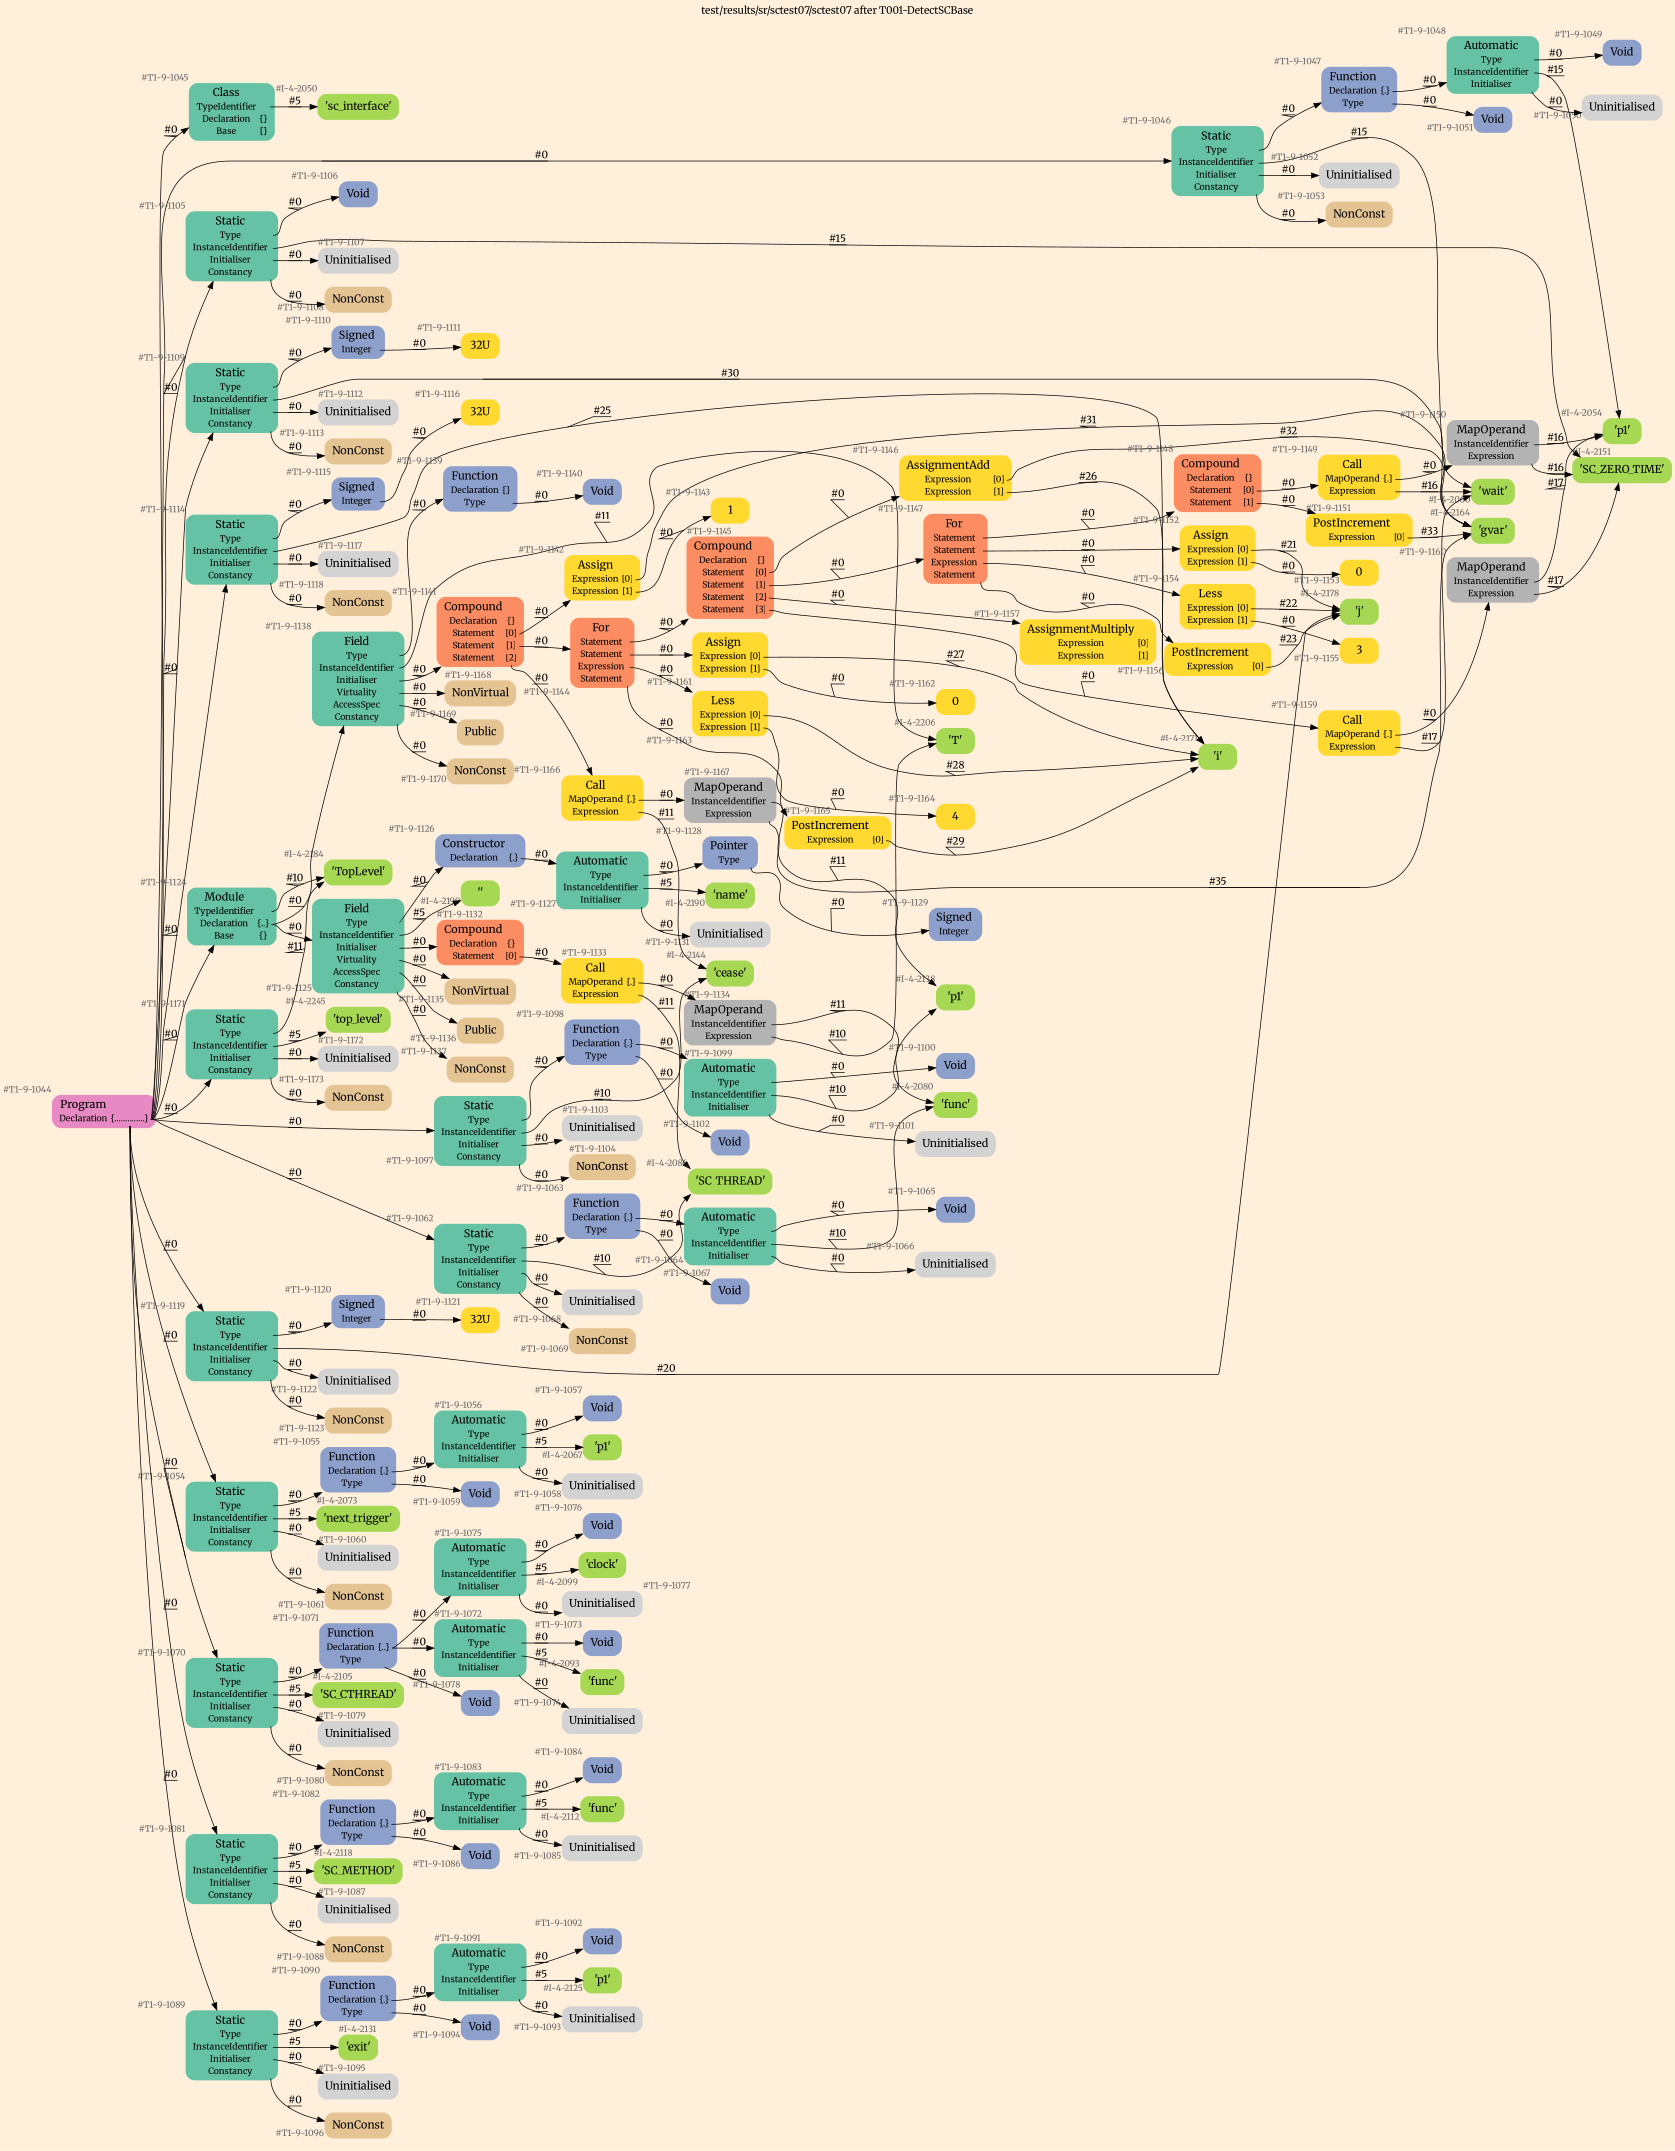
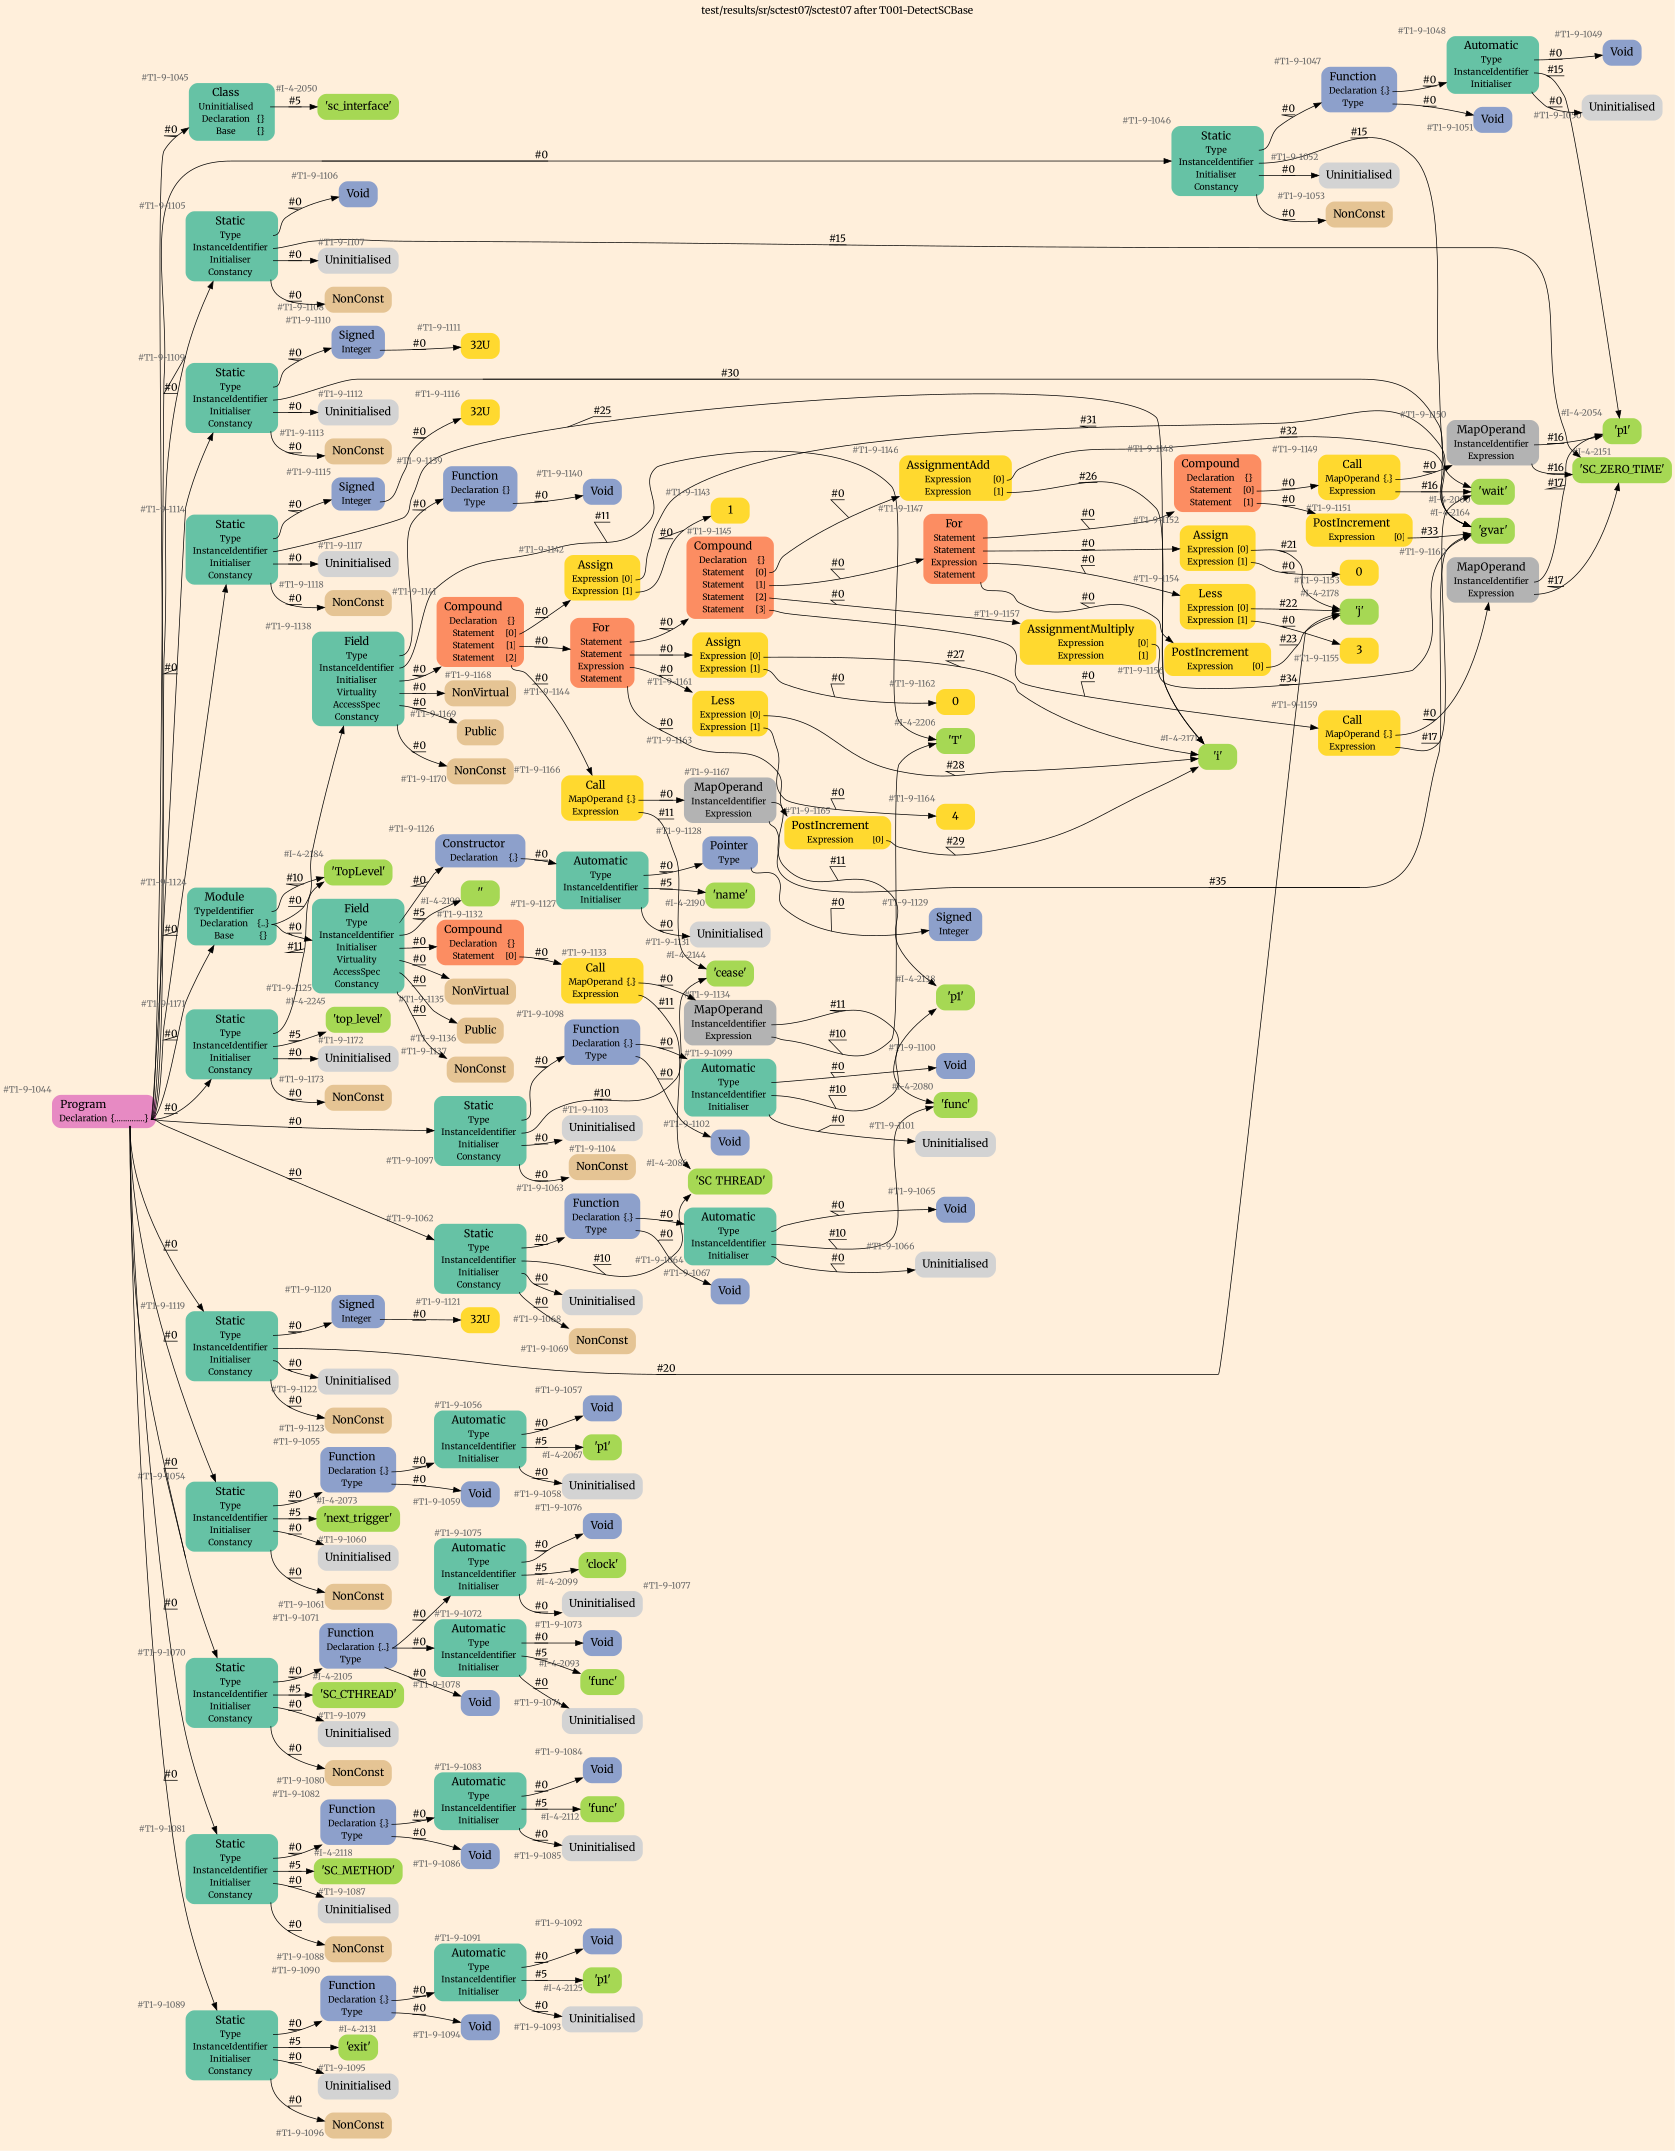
(226, 107) -> (226, 107)
none -> (1341, 680)
